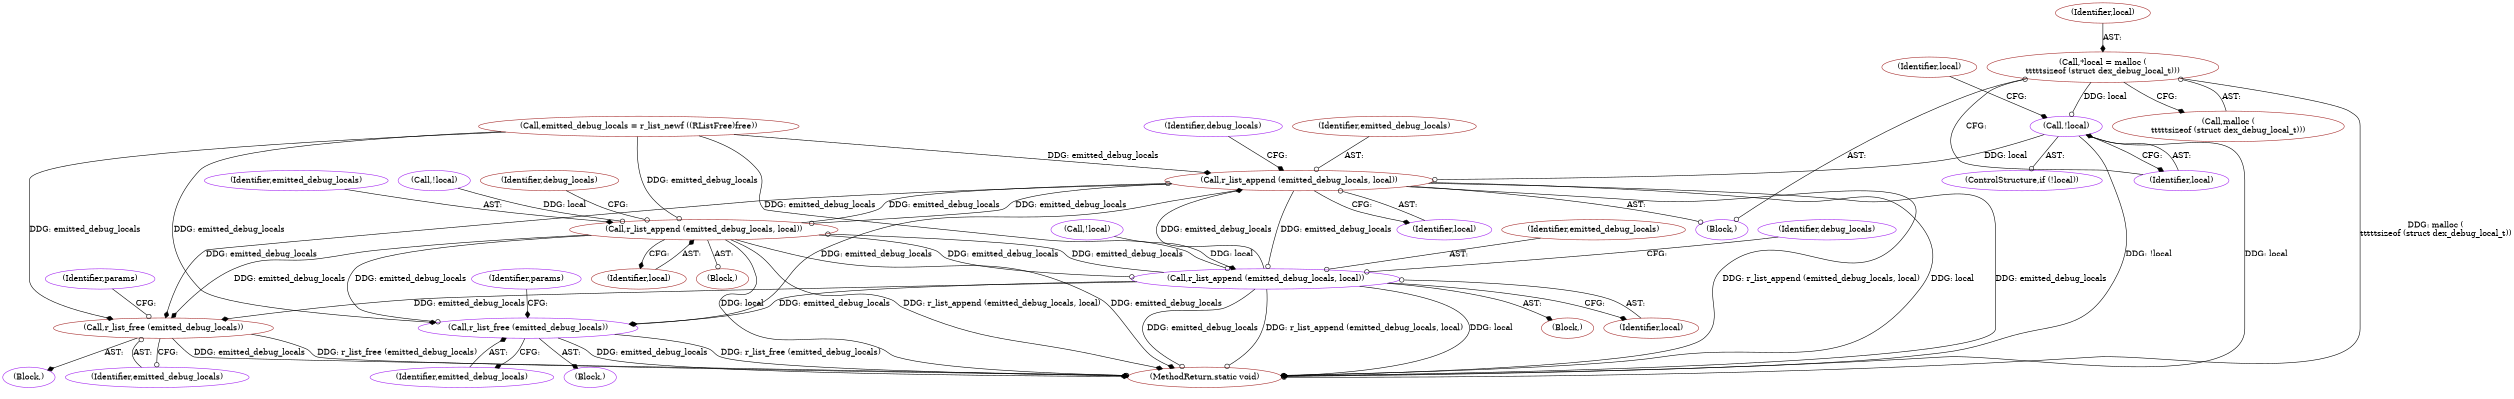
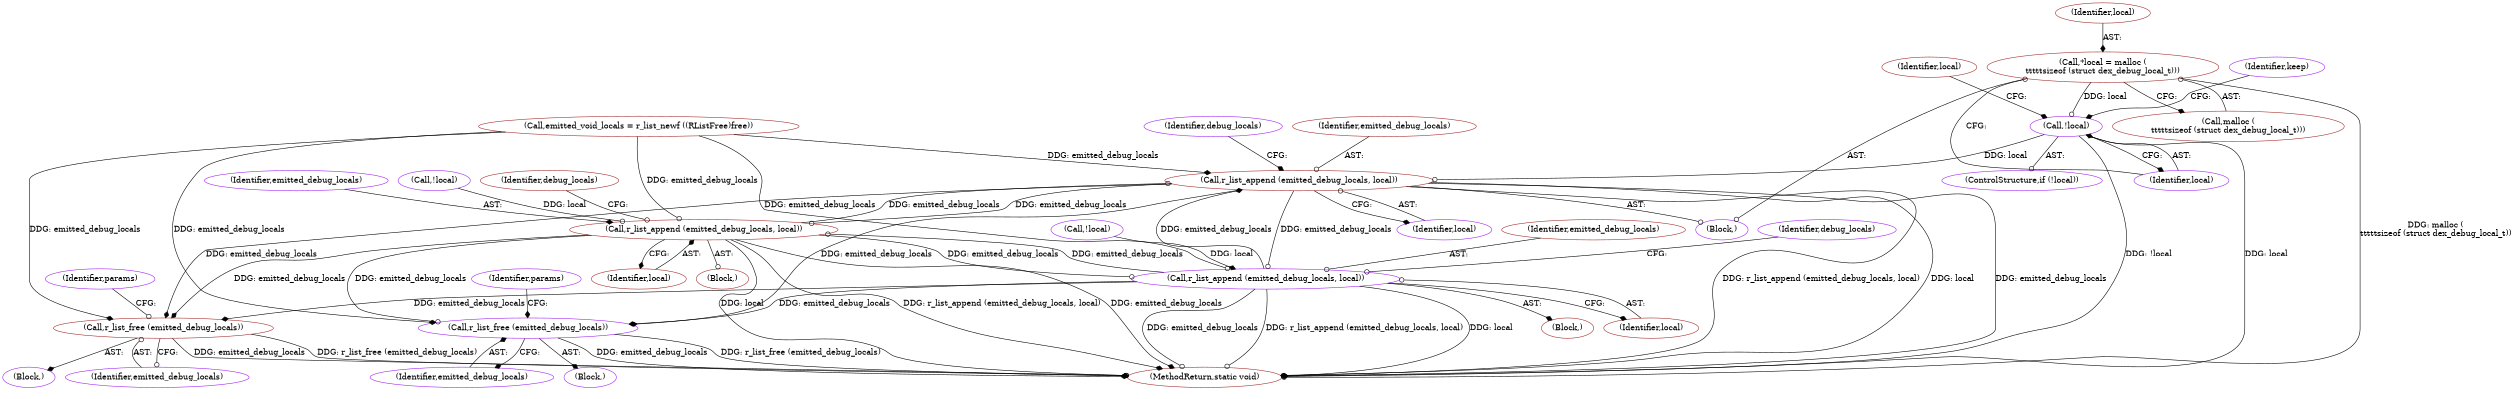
none -> (2277, 67)
(639, 126) -> (639, 126)
